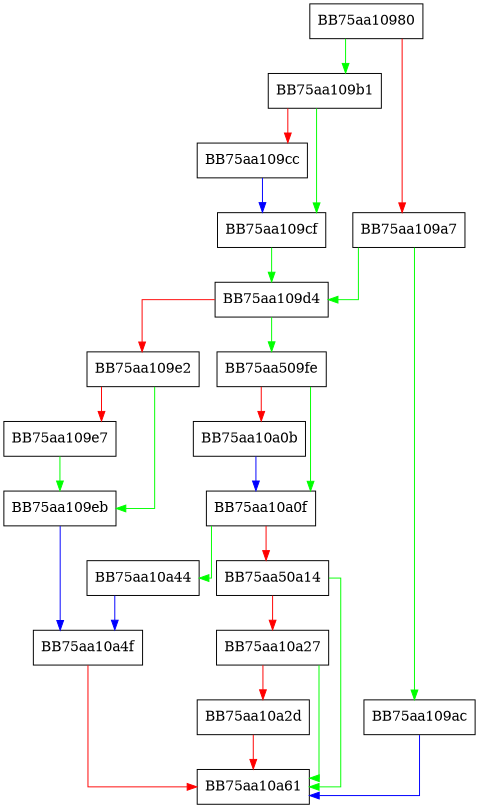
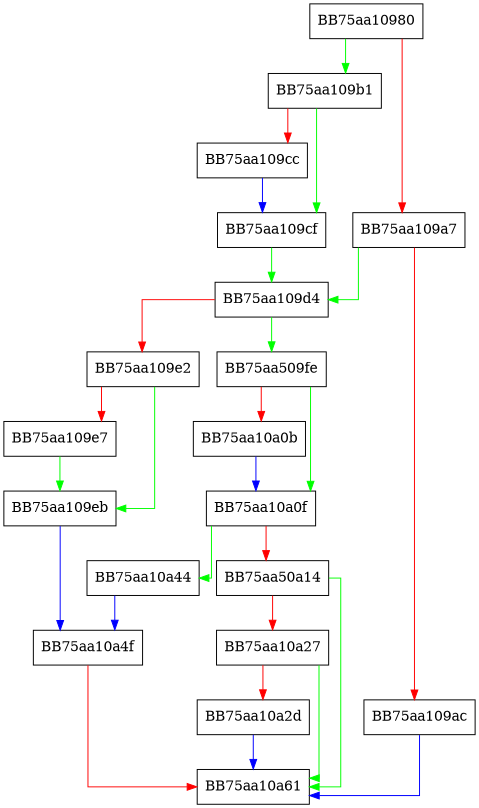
(414, 469) -> (414, 469)
(253, 747) -> (253, 747)
